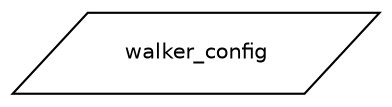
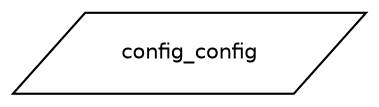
(196, 53) -> (189, 53)
